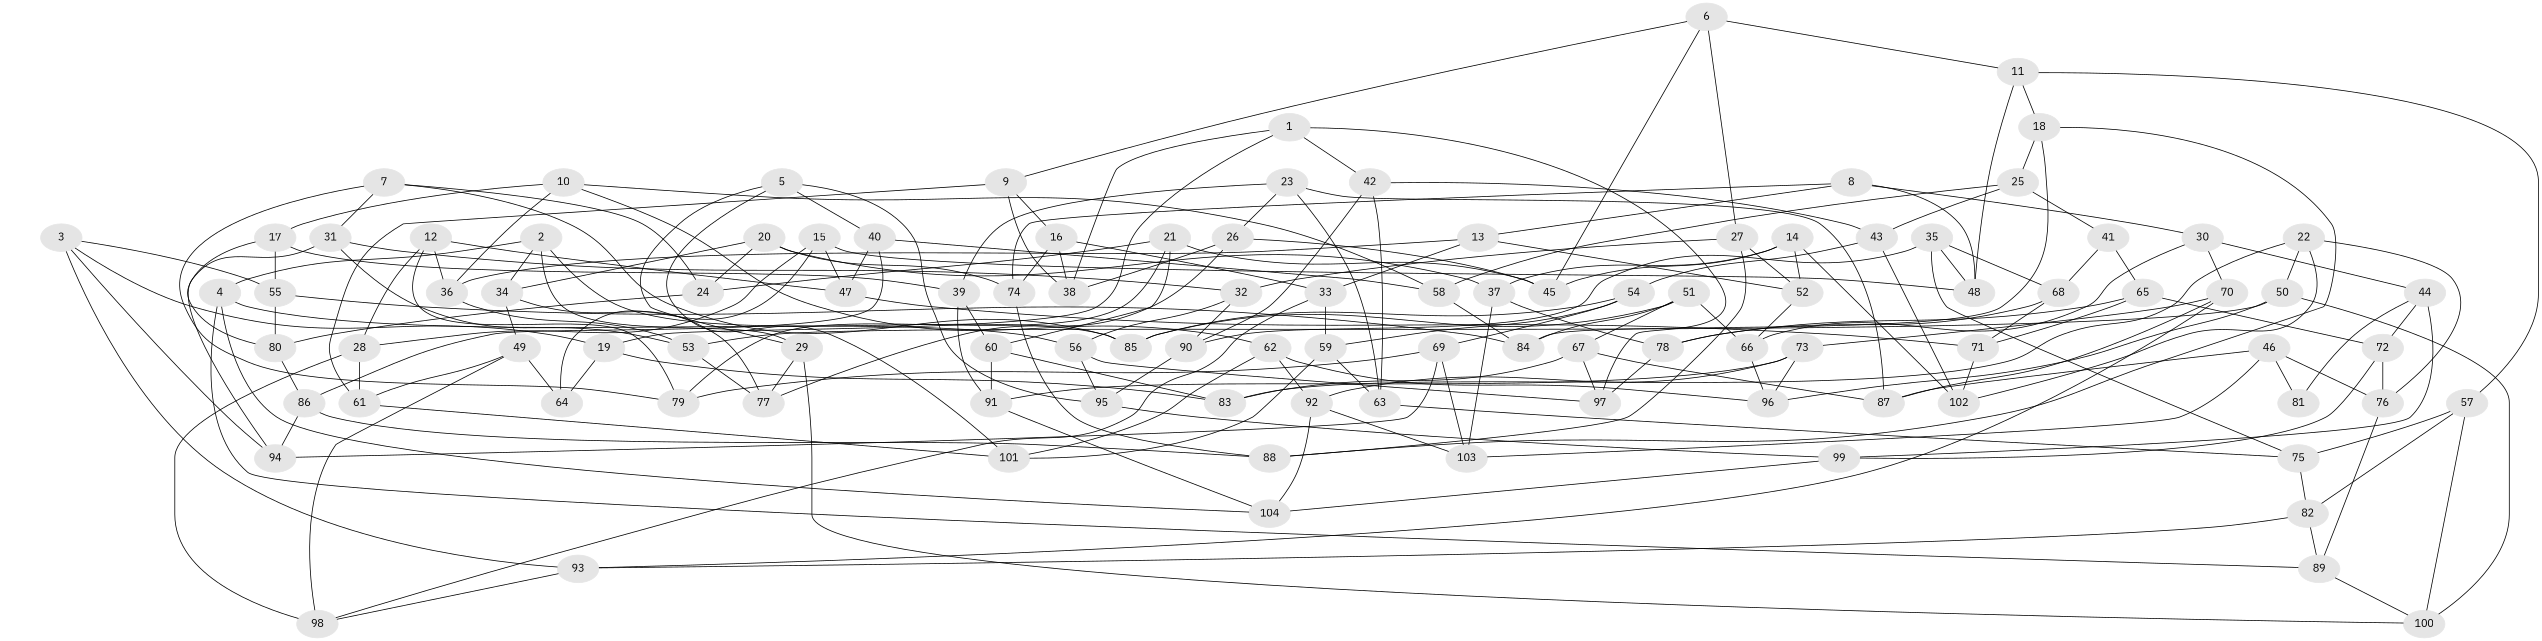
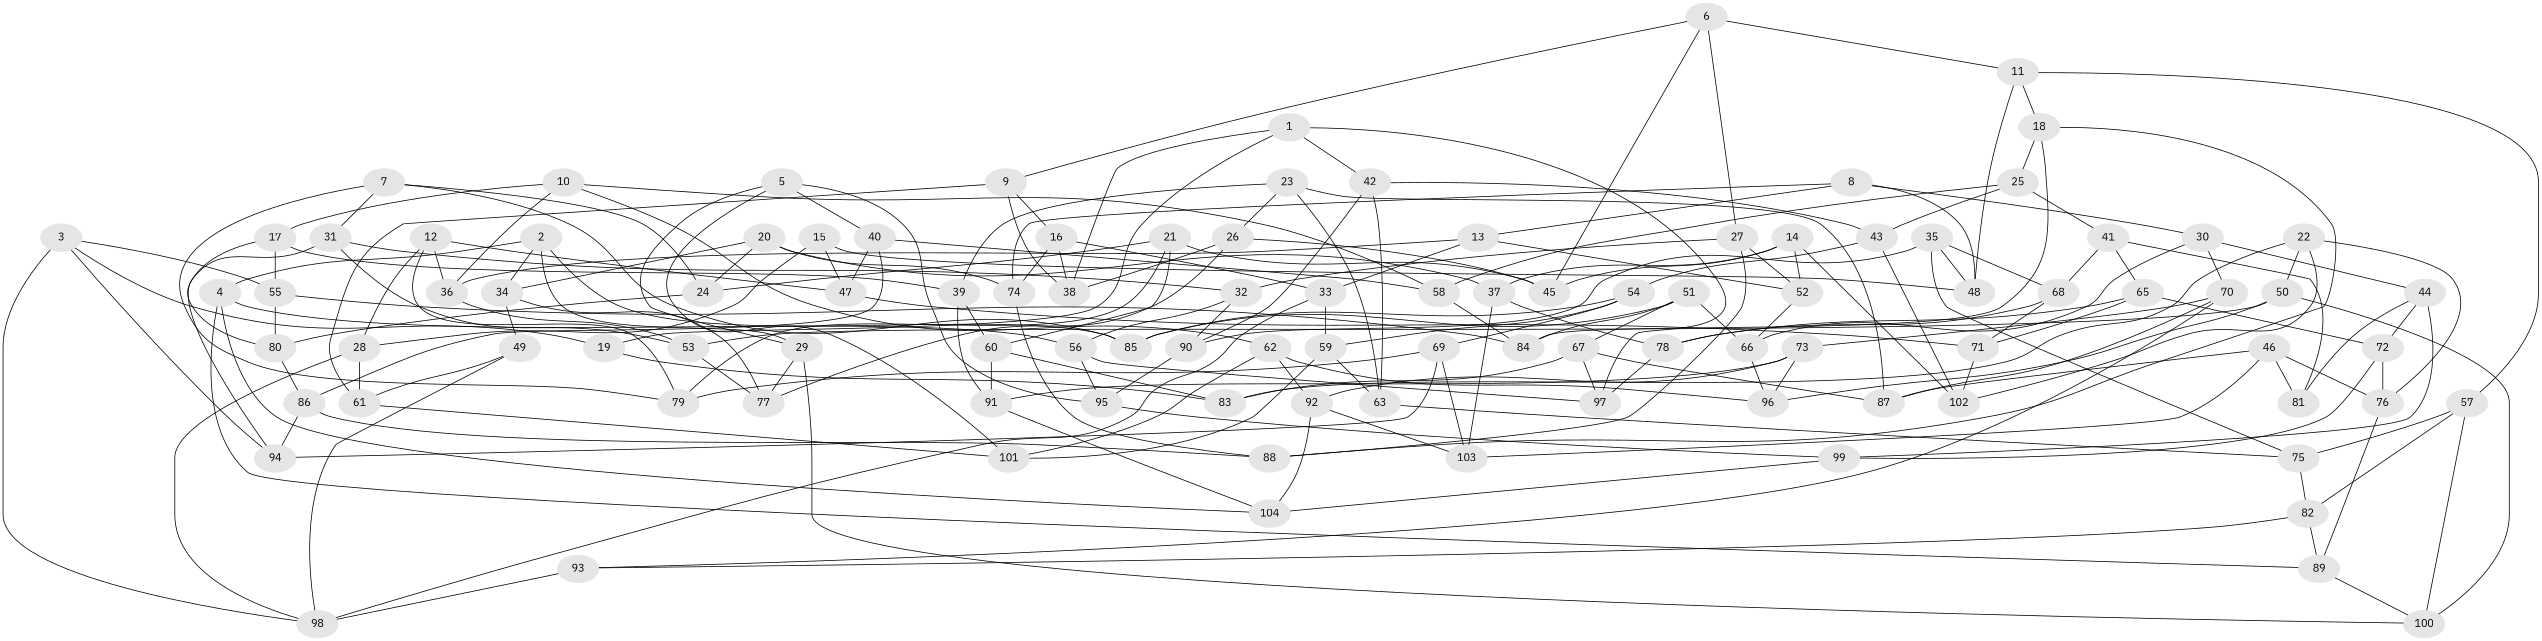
none -> (2276, 272)
(562, 403) -> none
(256, 491) -> (12, 536)
